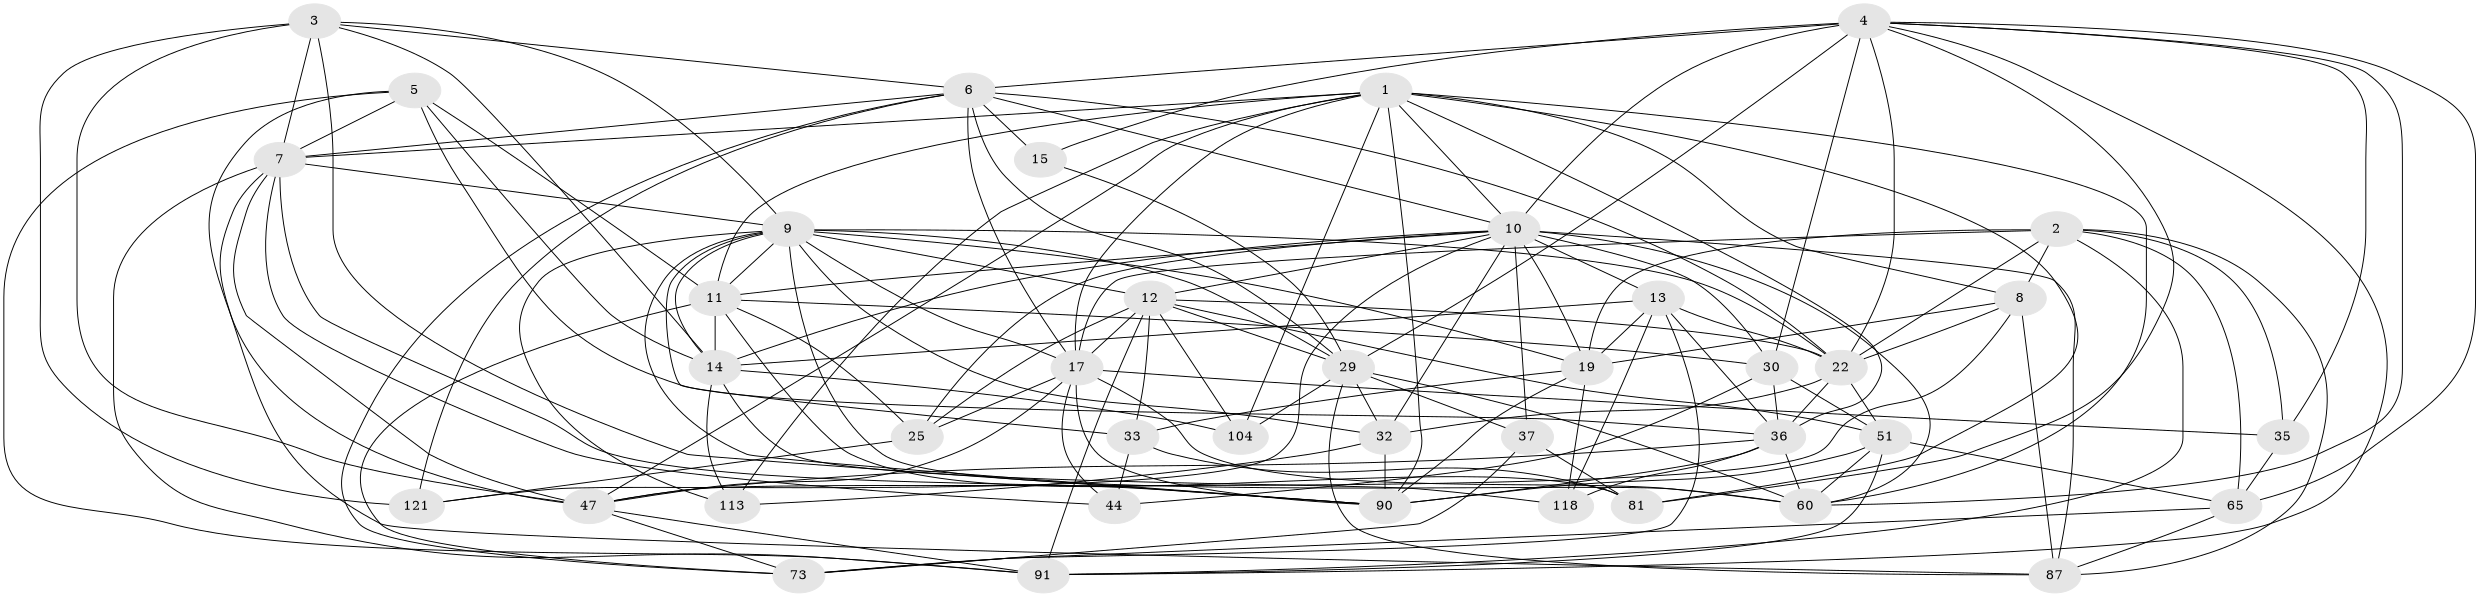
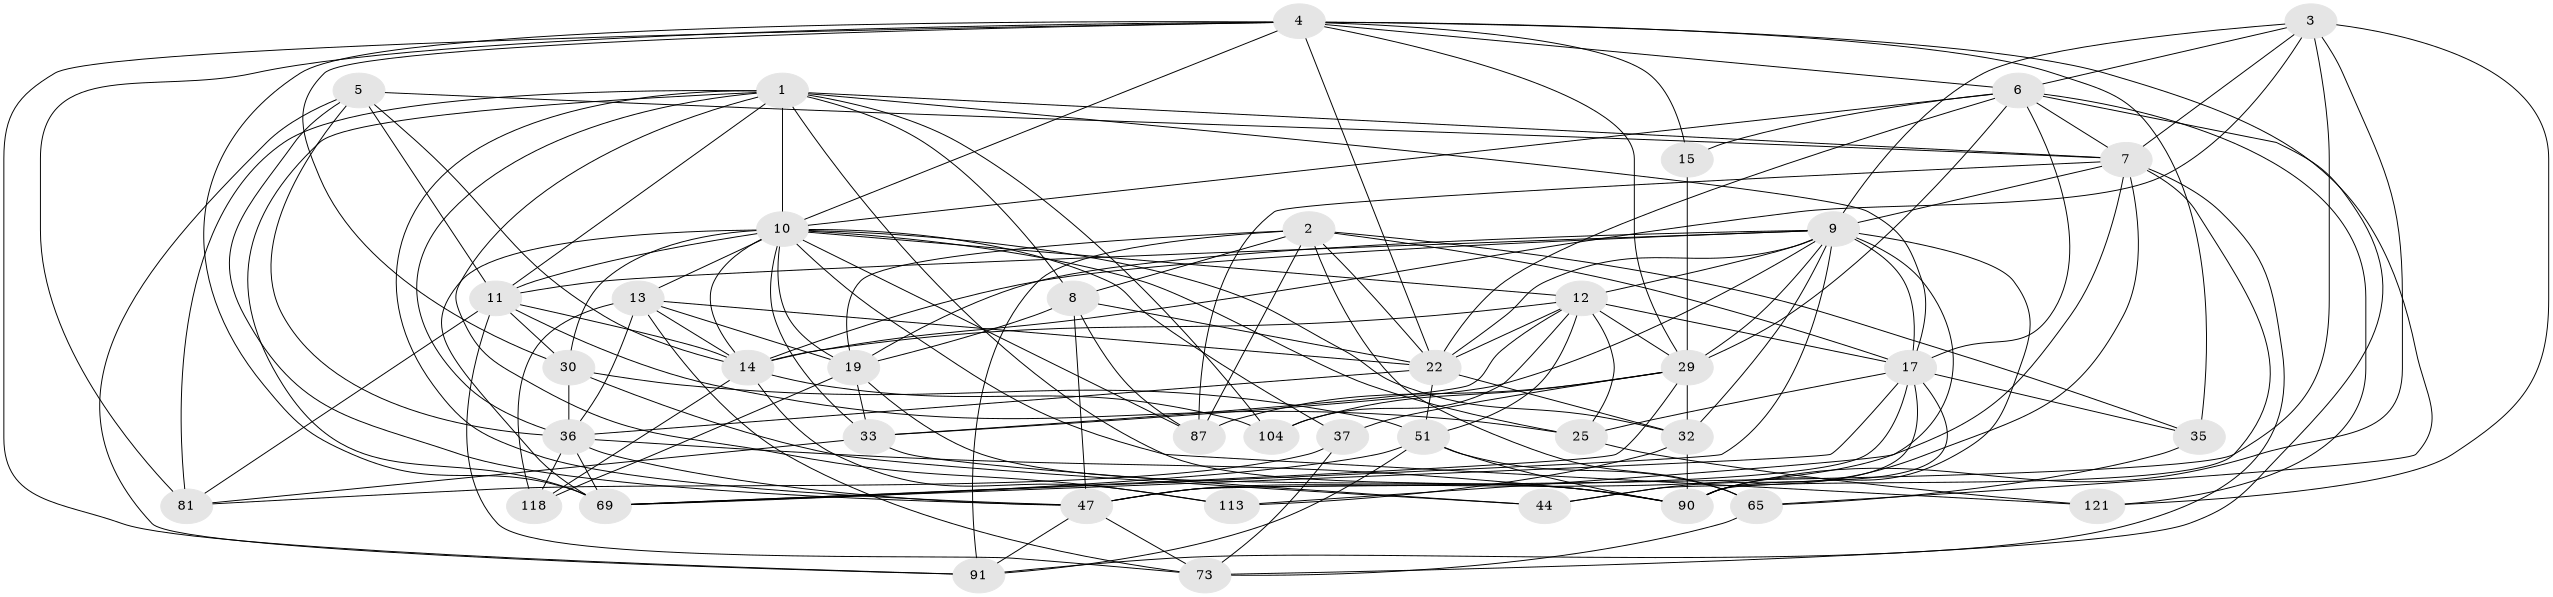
none -> (782, 336)
(1097, 423) -> (1143, 327)
(1806, 506) -> (605, 506)
(2126, 550) -> none
